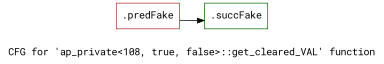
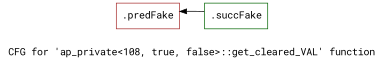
(188, 21) -> (195, 11)
